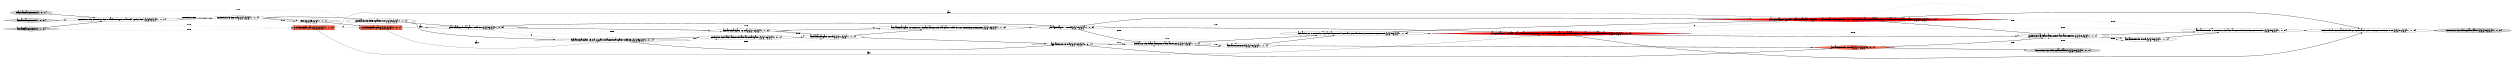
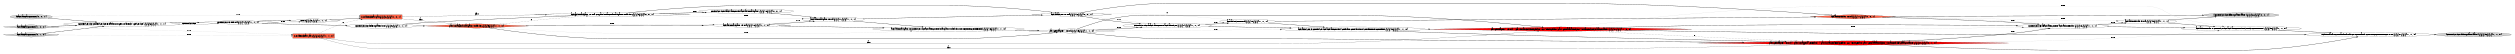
none -> (2192, 18)
(477, 27) -> (477, 26)
(1167, 38) -> (1167, 13)
